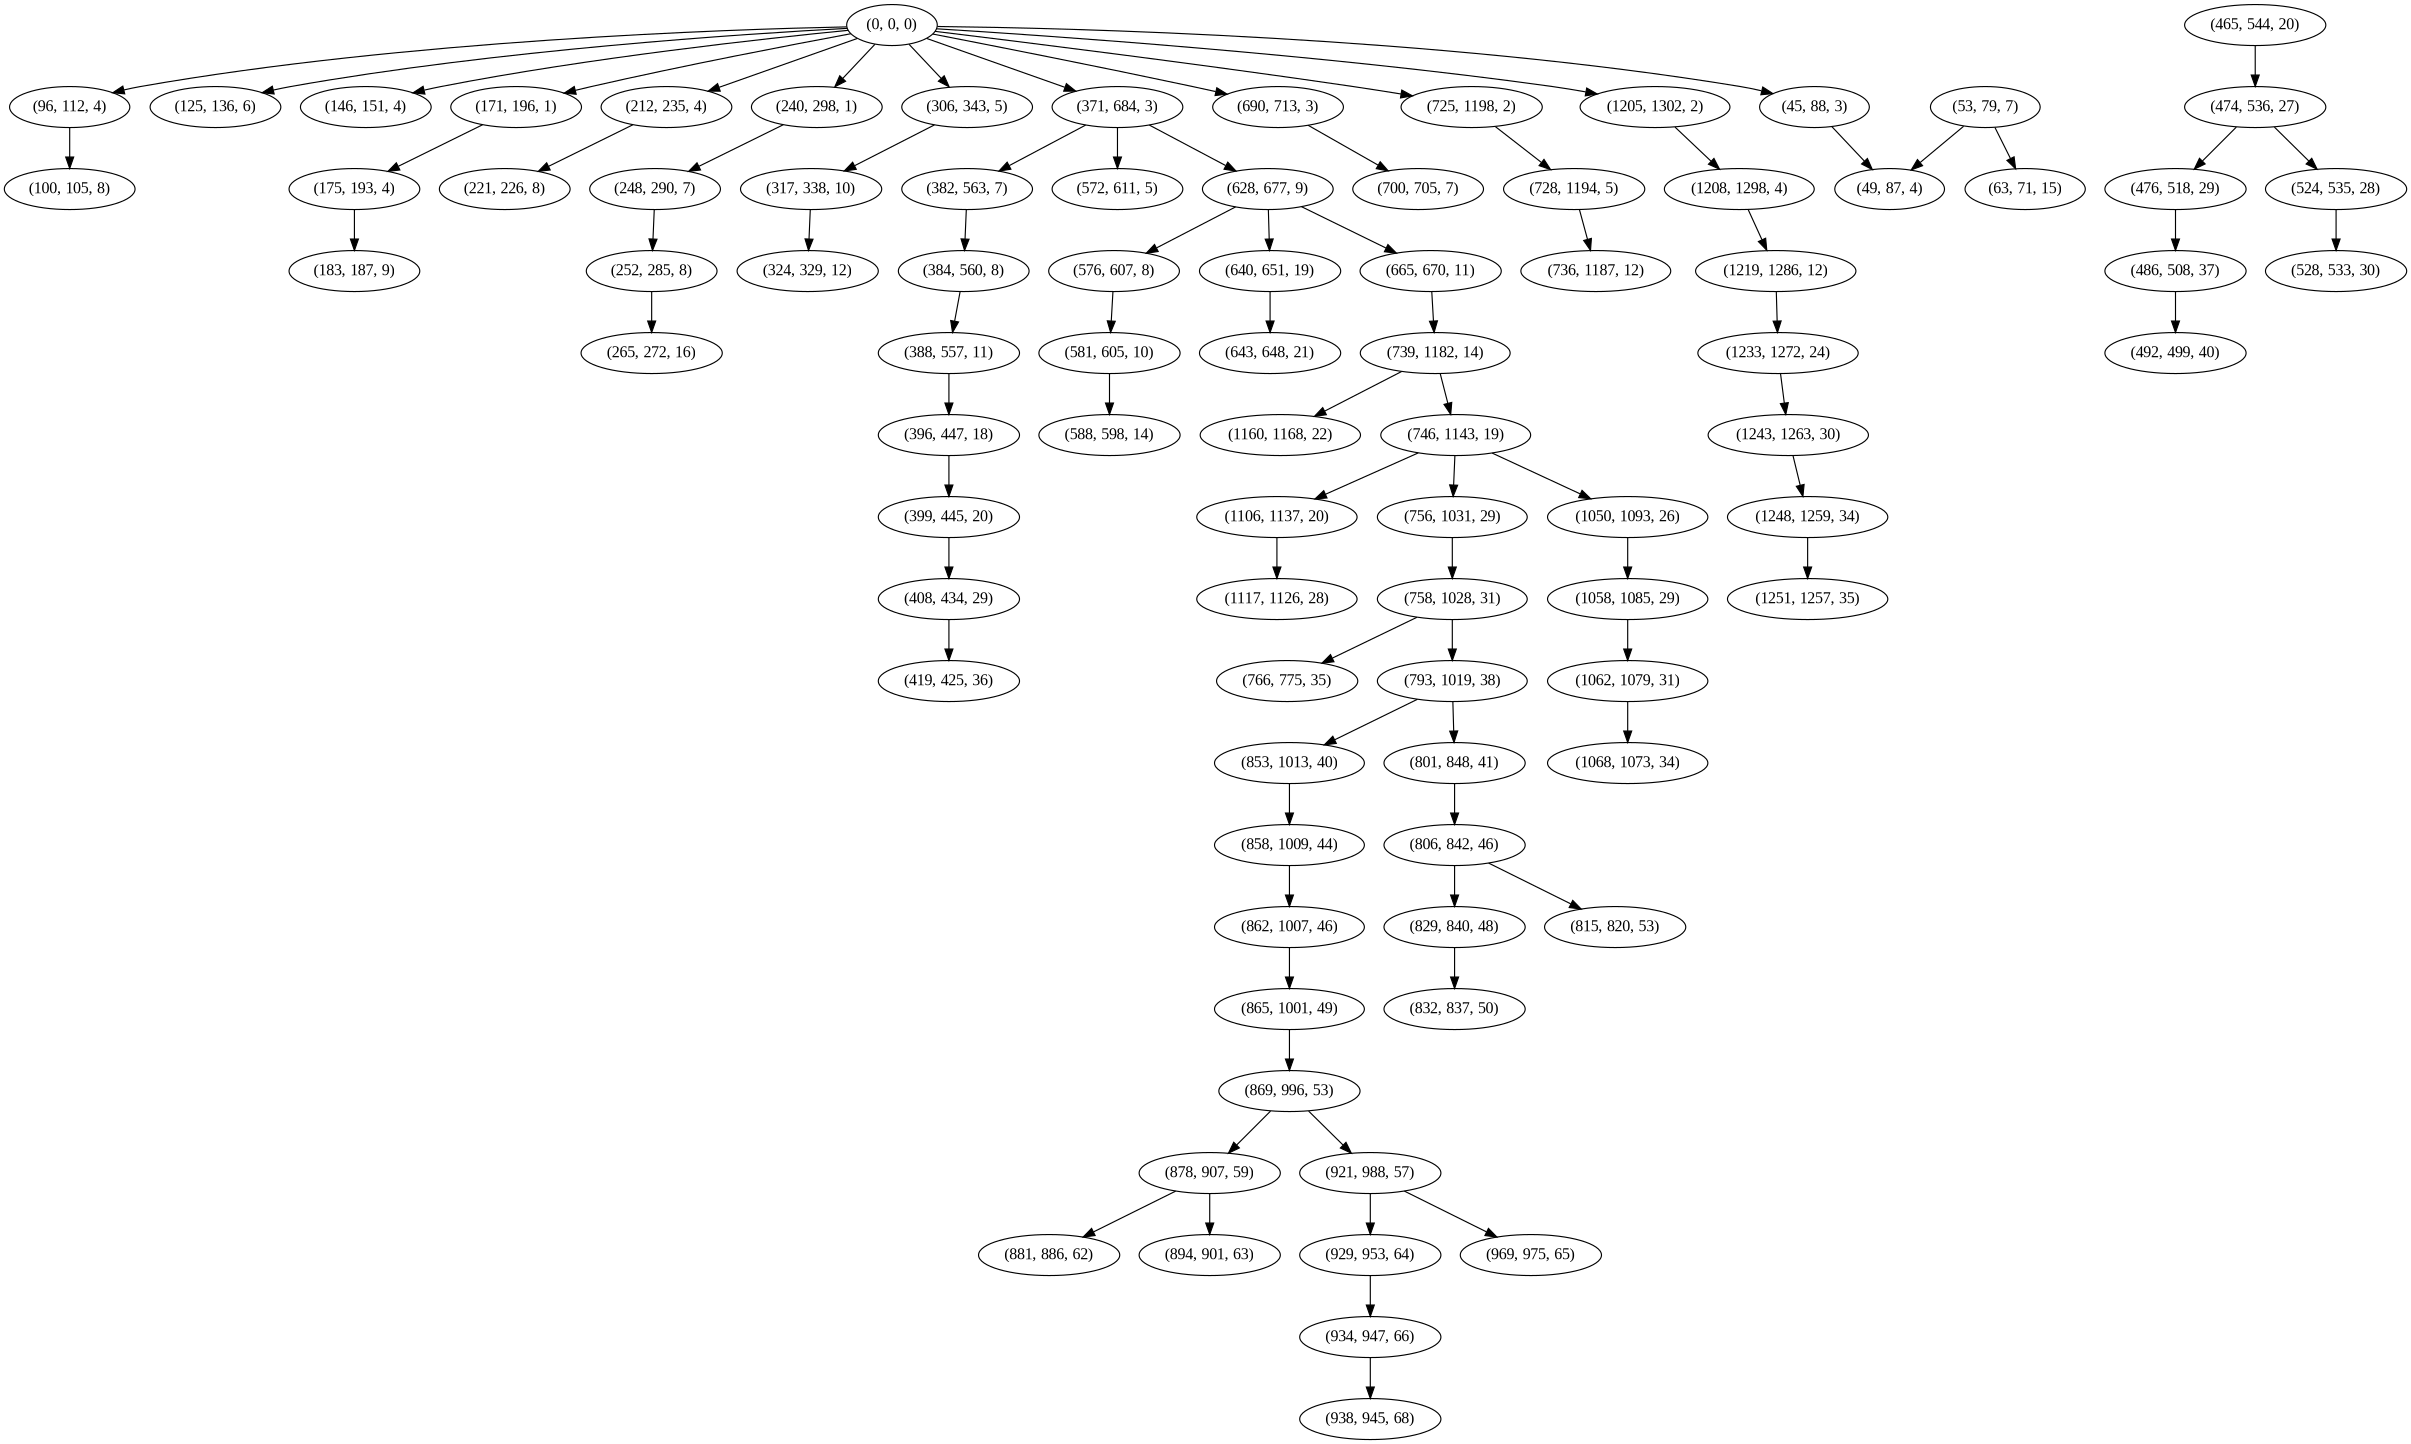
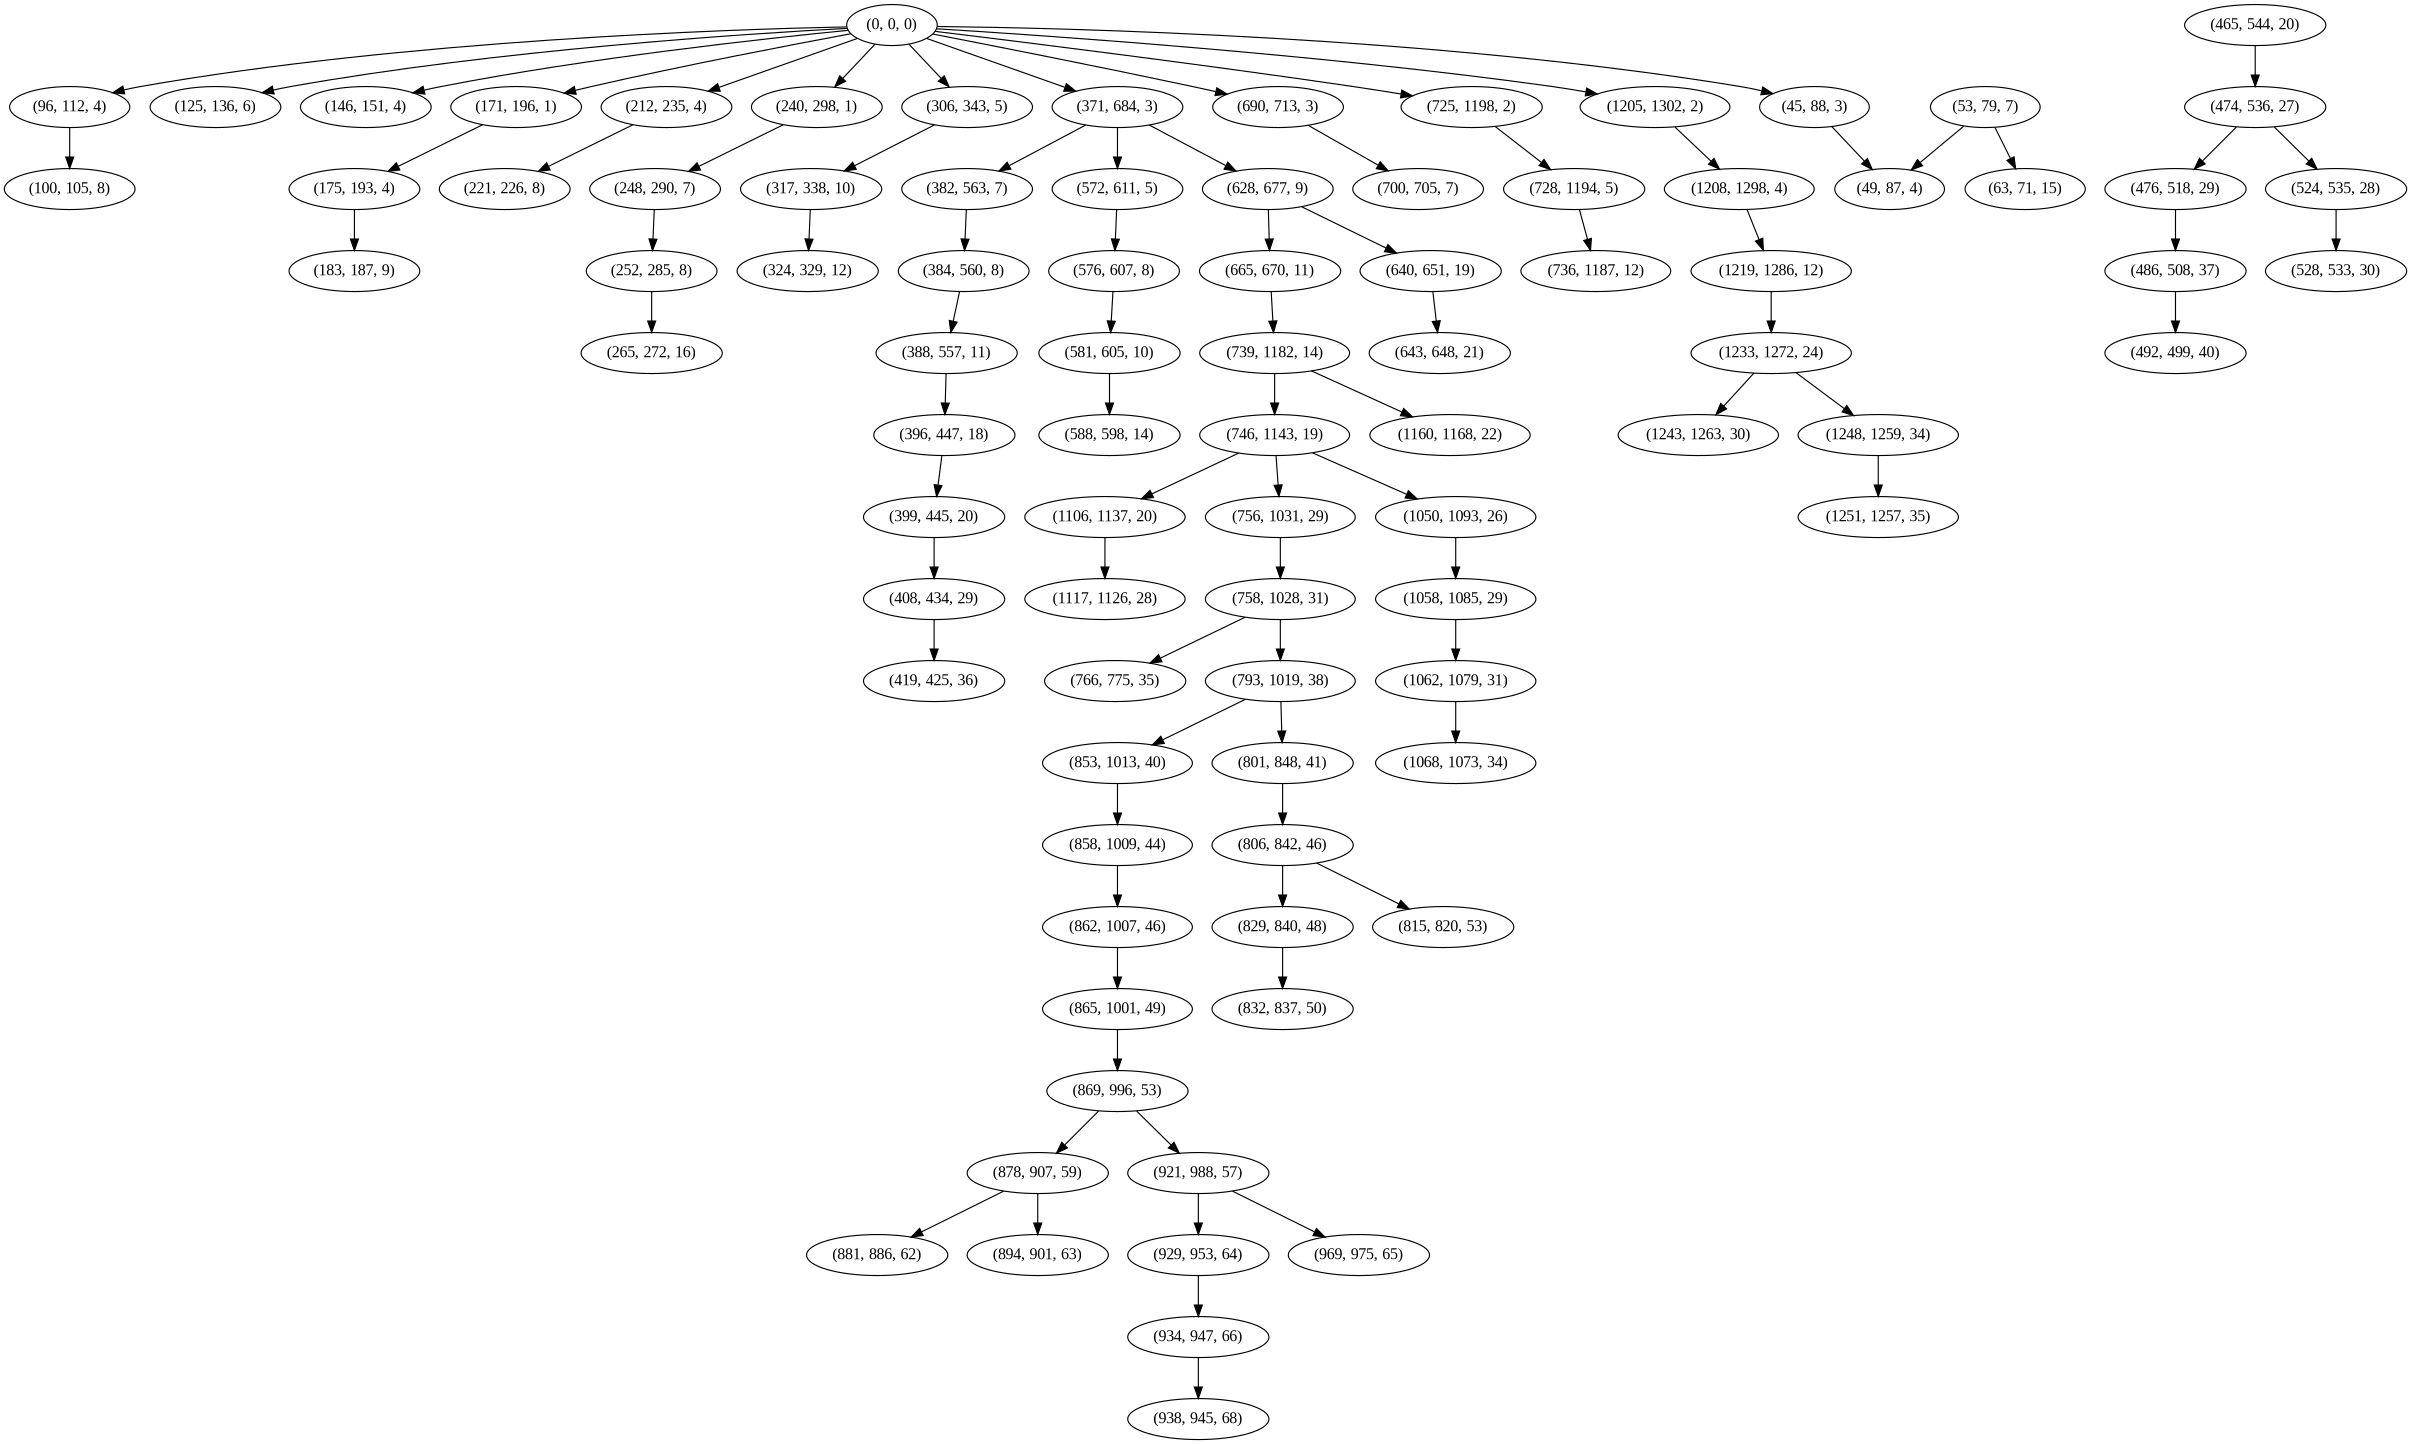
(1196, 227) -> (1116, 224)
(1797, 471) -> (1820, 391)
